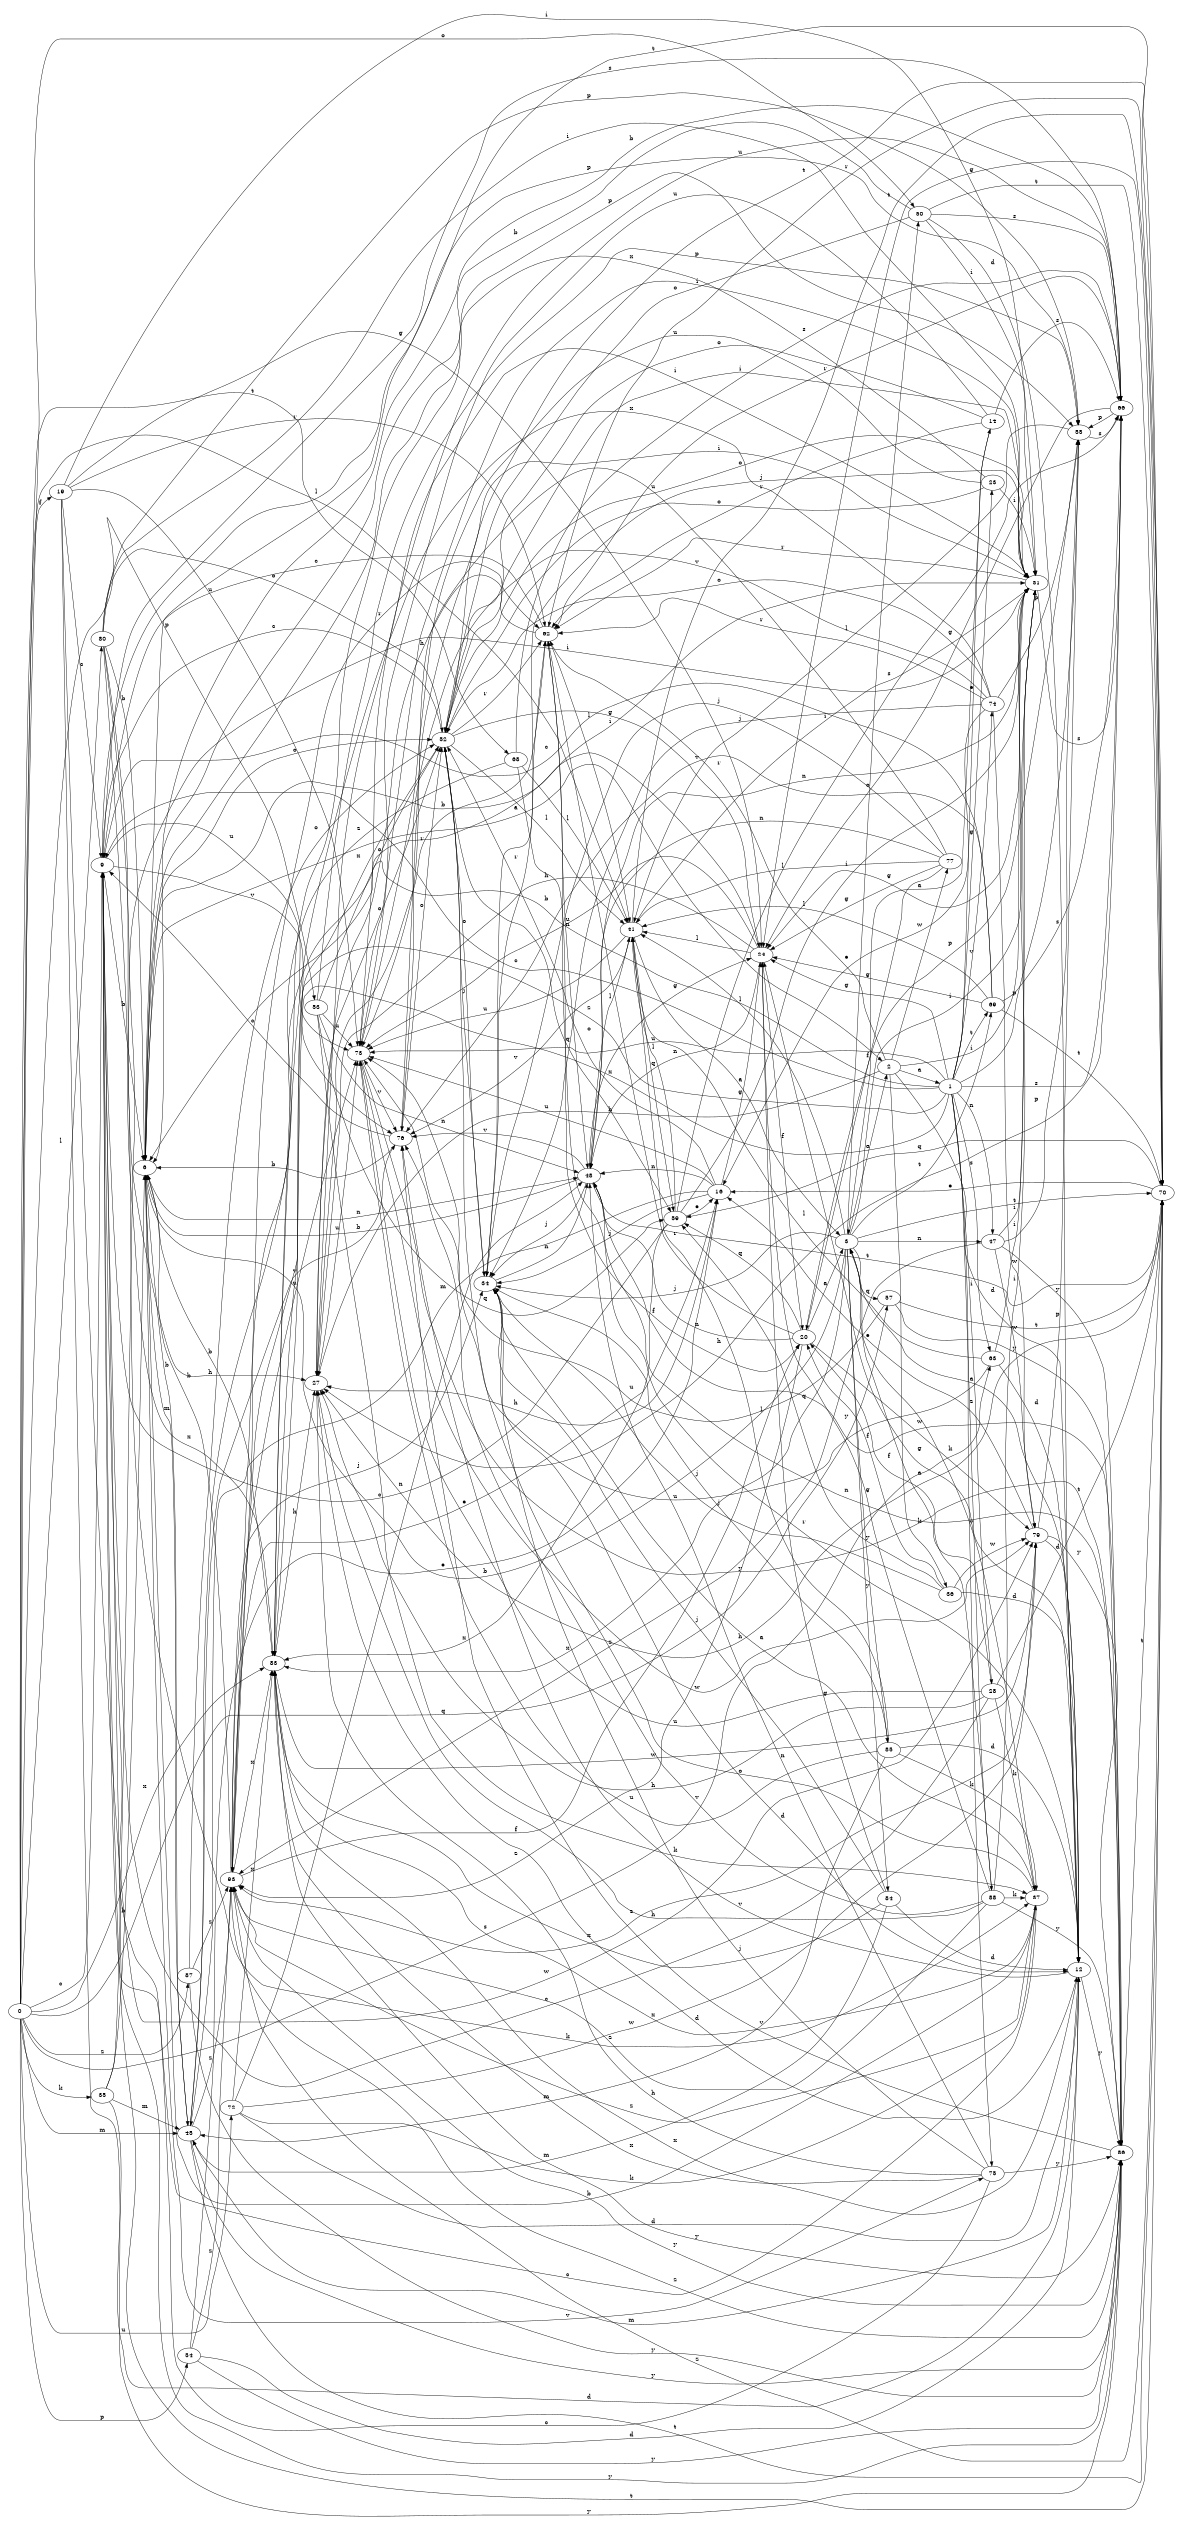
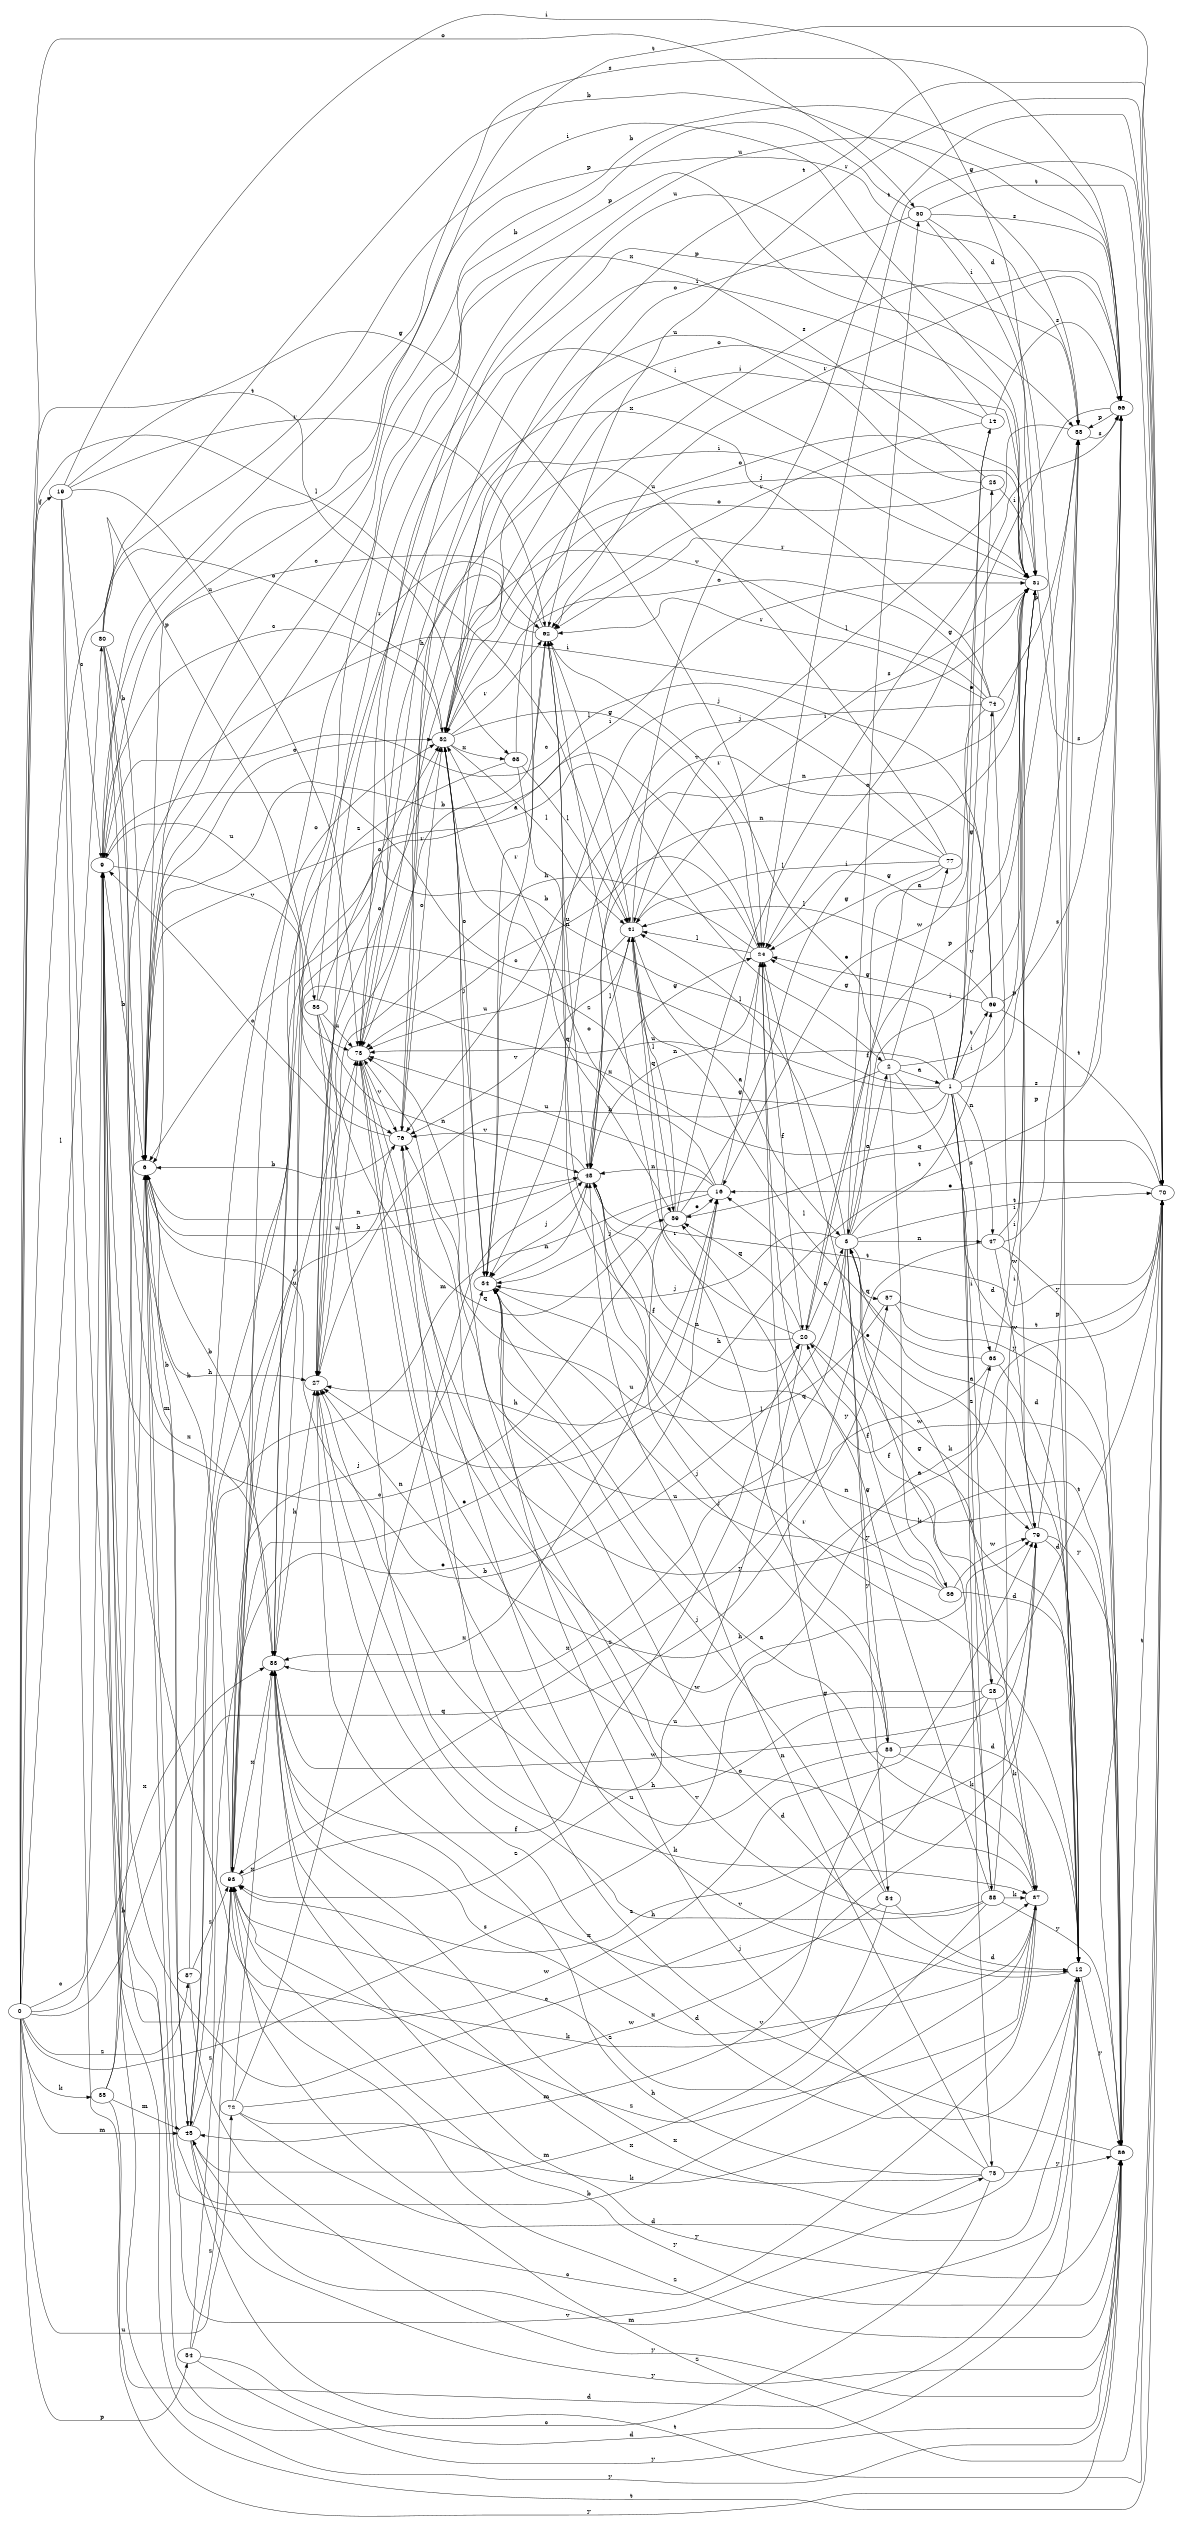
(589, 96) -> (589, 96)
(290, 1346) -> (475, 755)
